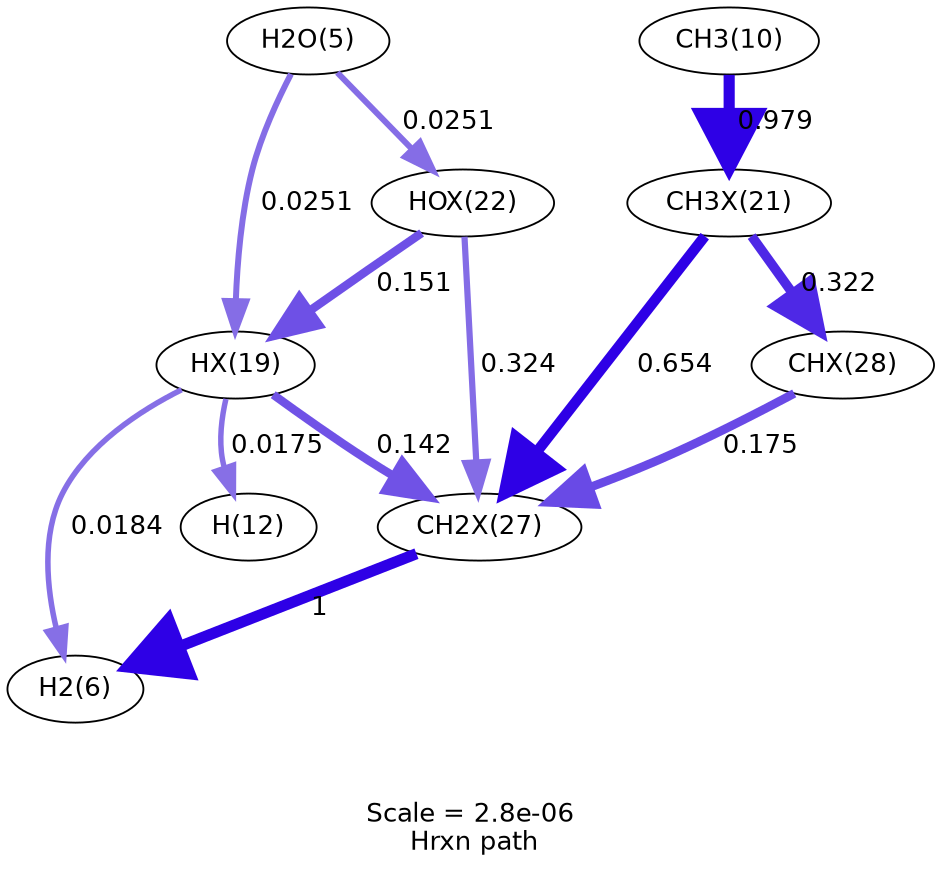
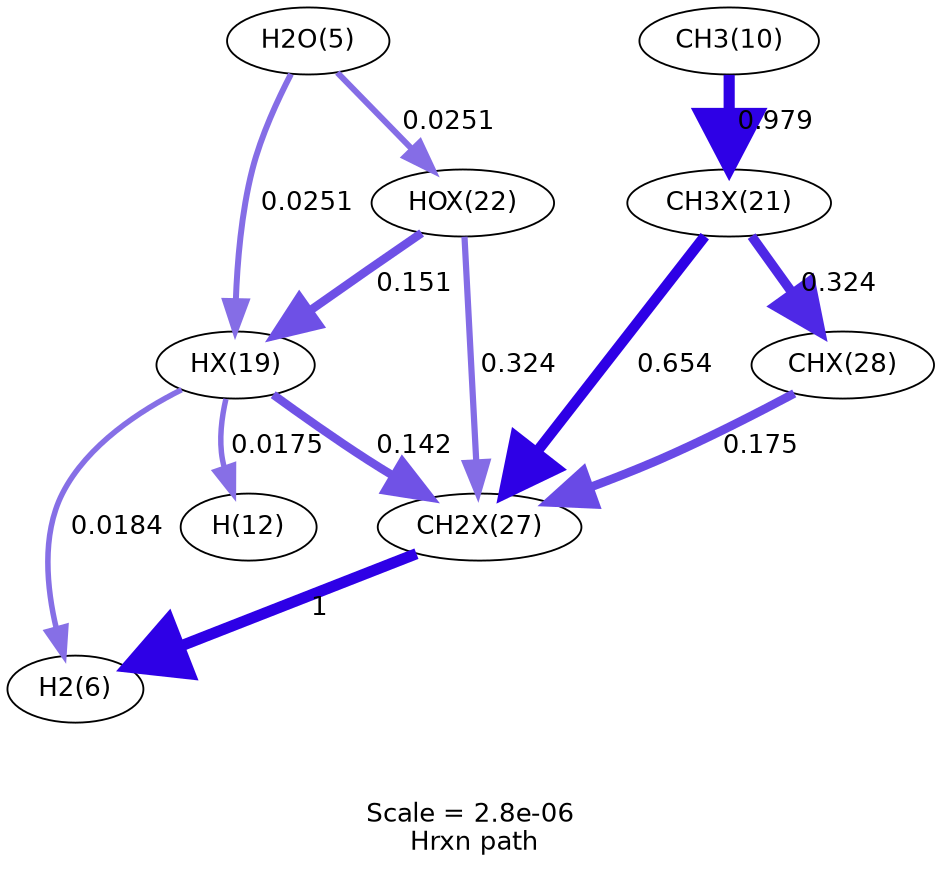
(835, 284) -> (835, 284)
